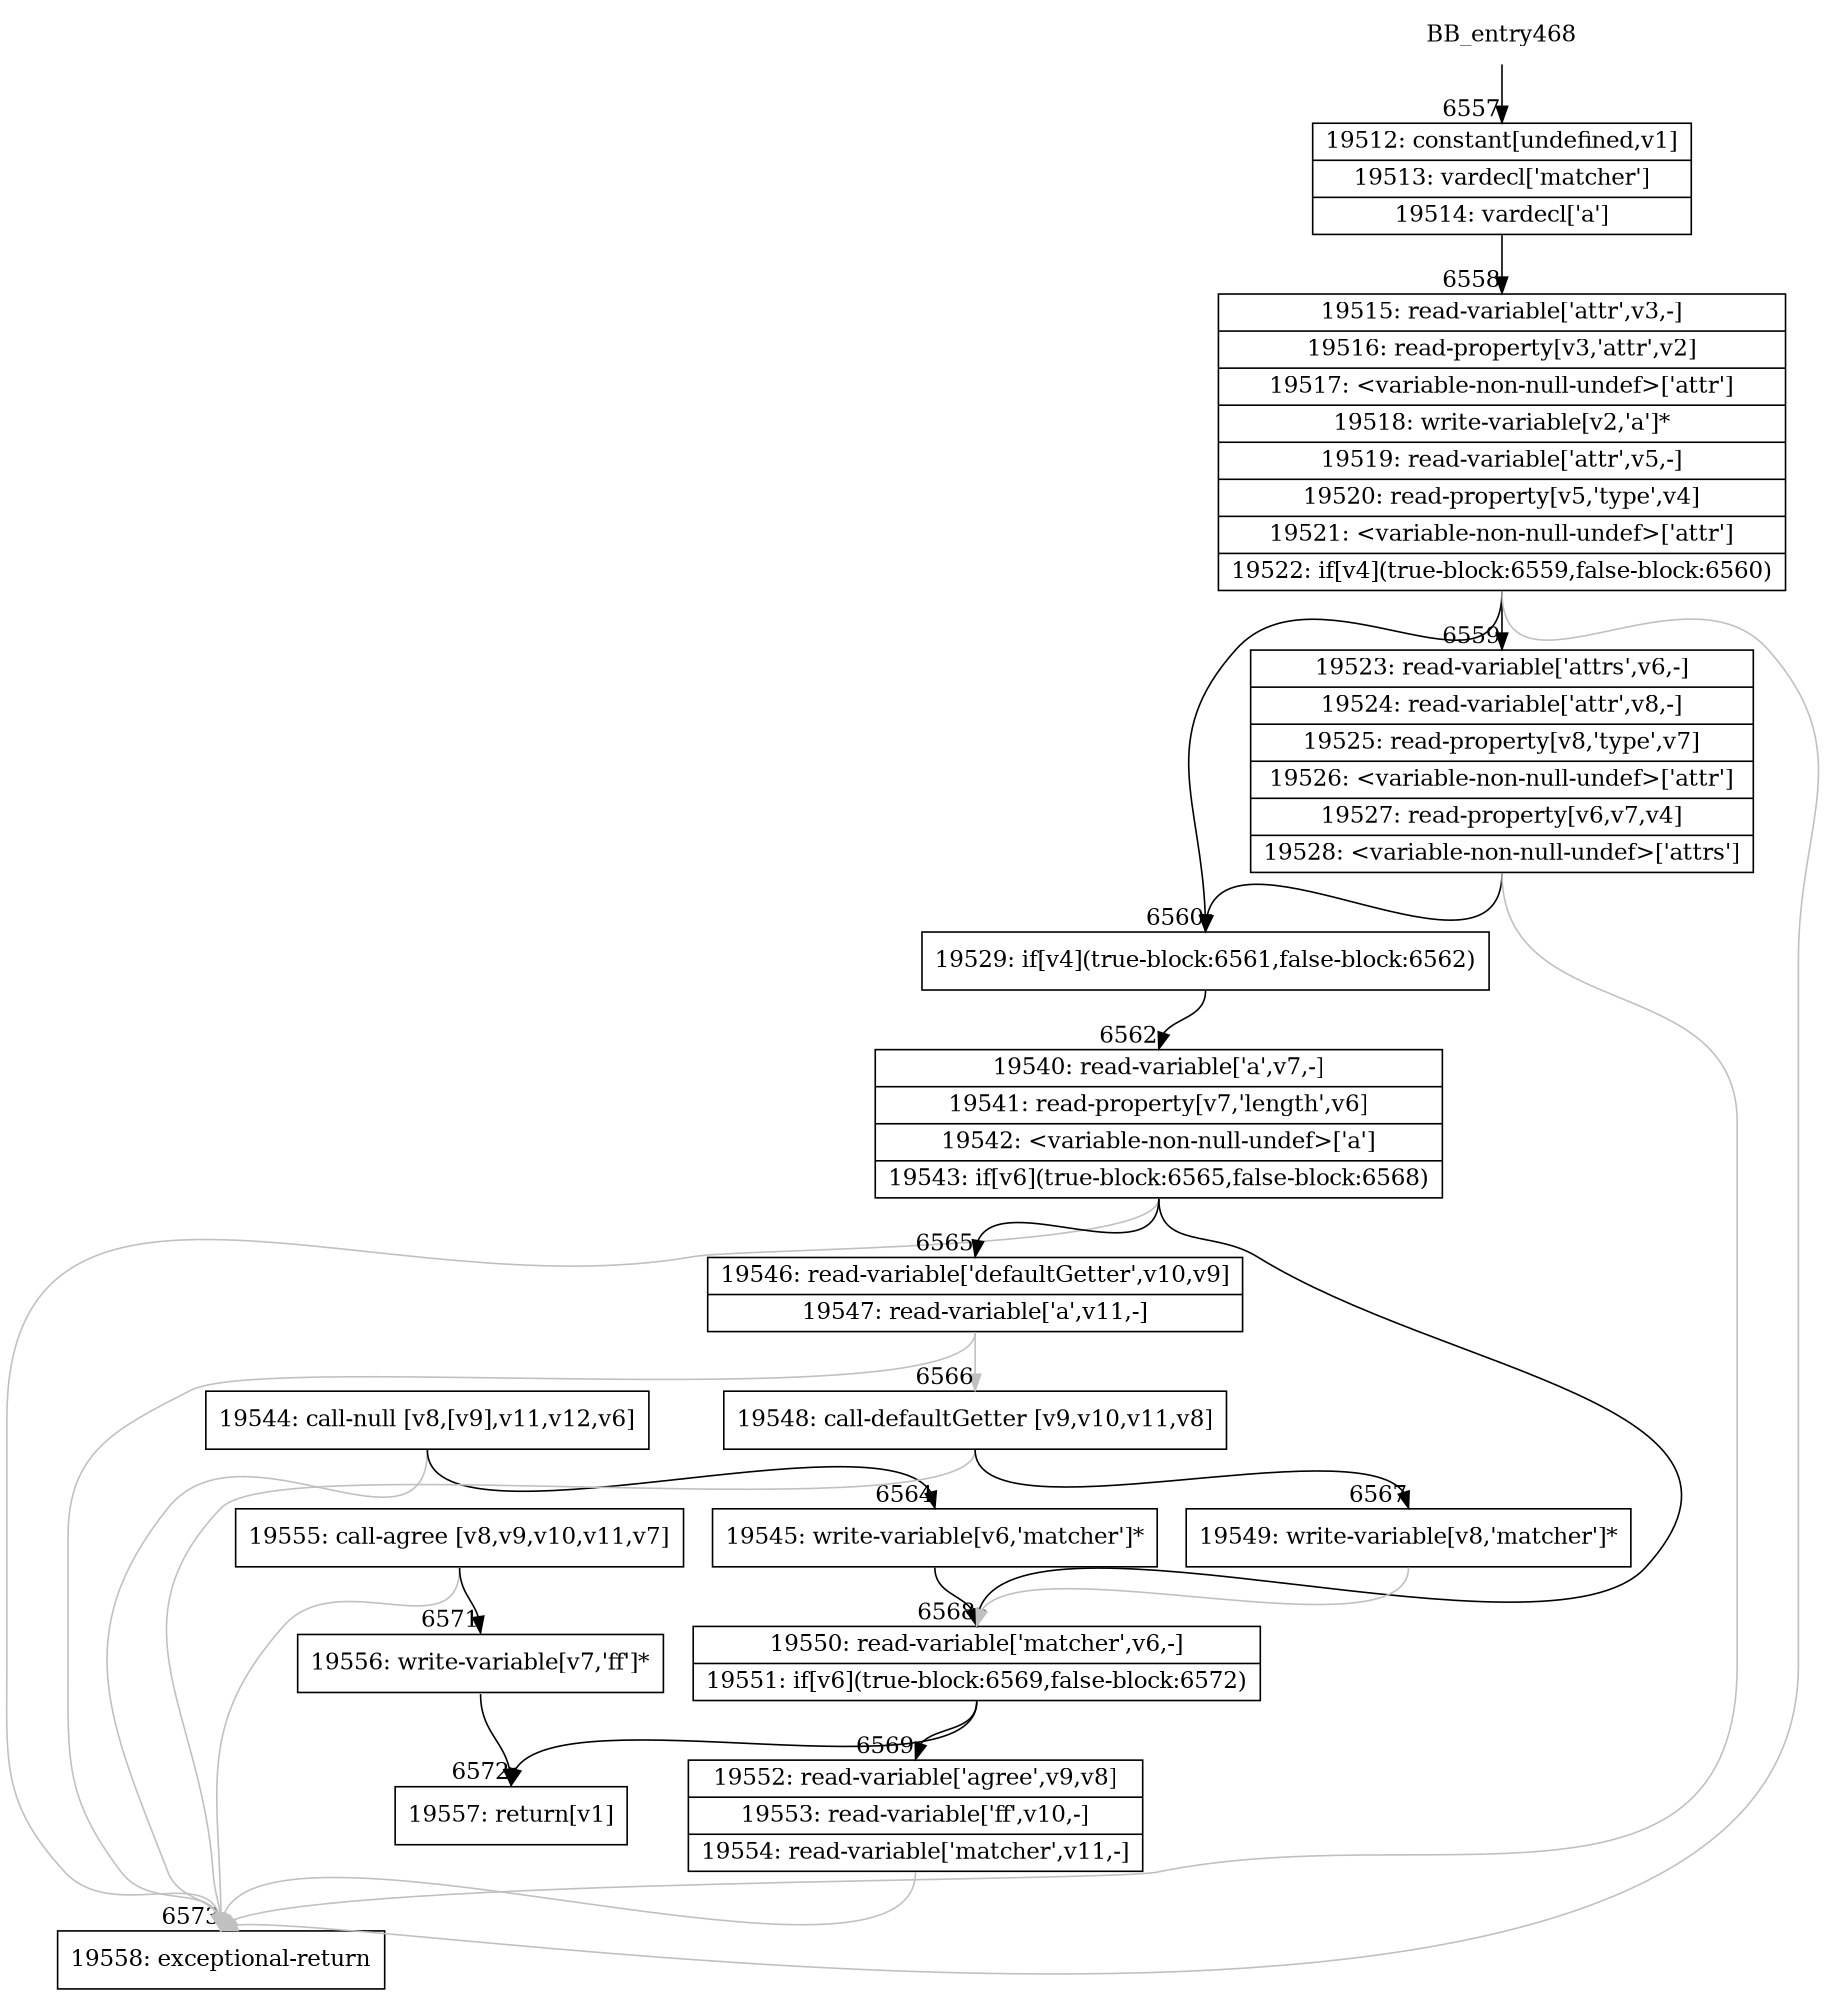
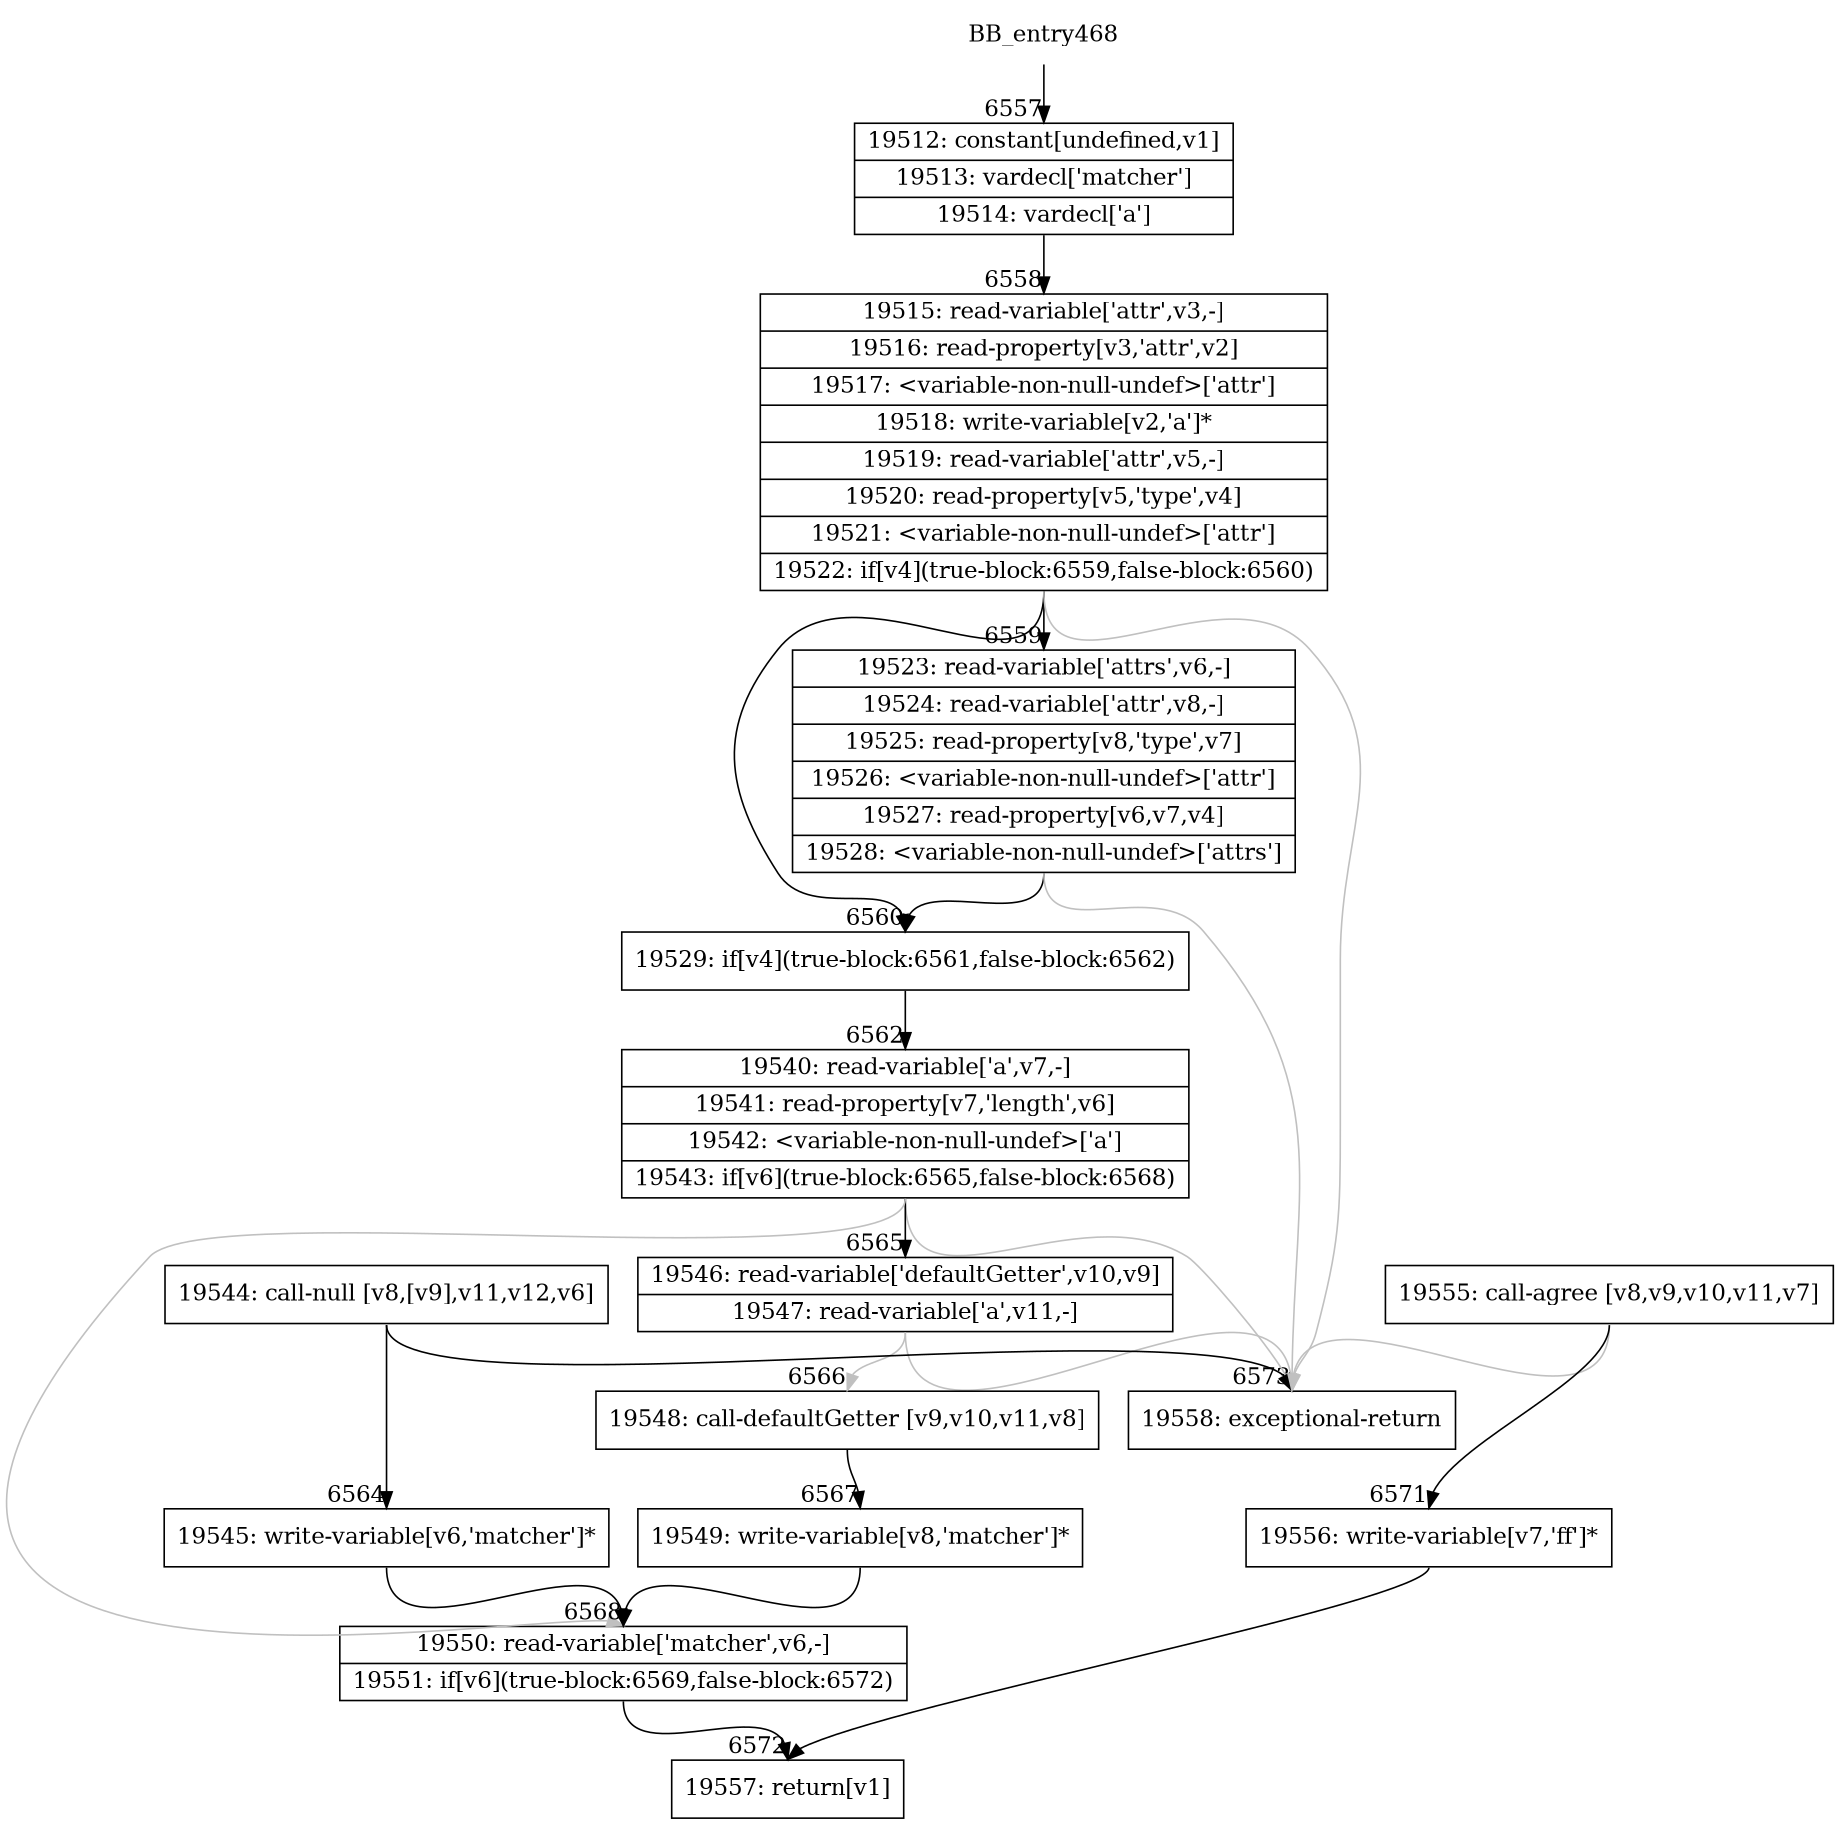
(388, 1485) -> none
(1650, 1559) -> (96, 1328)
(127, 1574) -> (832, 1358)
(1200, 1597) -> (750, 1598)
(916, 1816) -> none
